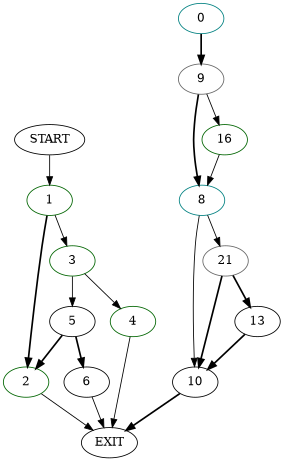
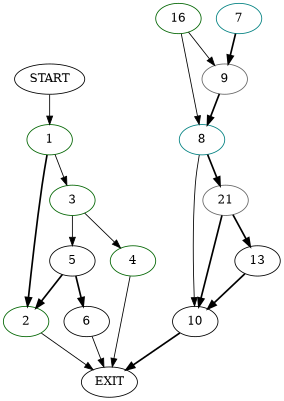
(201, 19) -> (239, 19)
(211, 105) -> (199, 45)
(212, 227) -> (212, 166)
